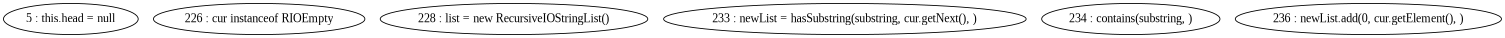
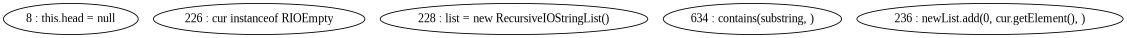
(71, 19) -> (71, 19)
(845, 19) -> none
(1131, 19) -> (752, 19)
